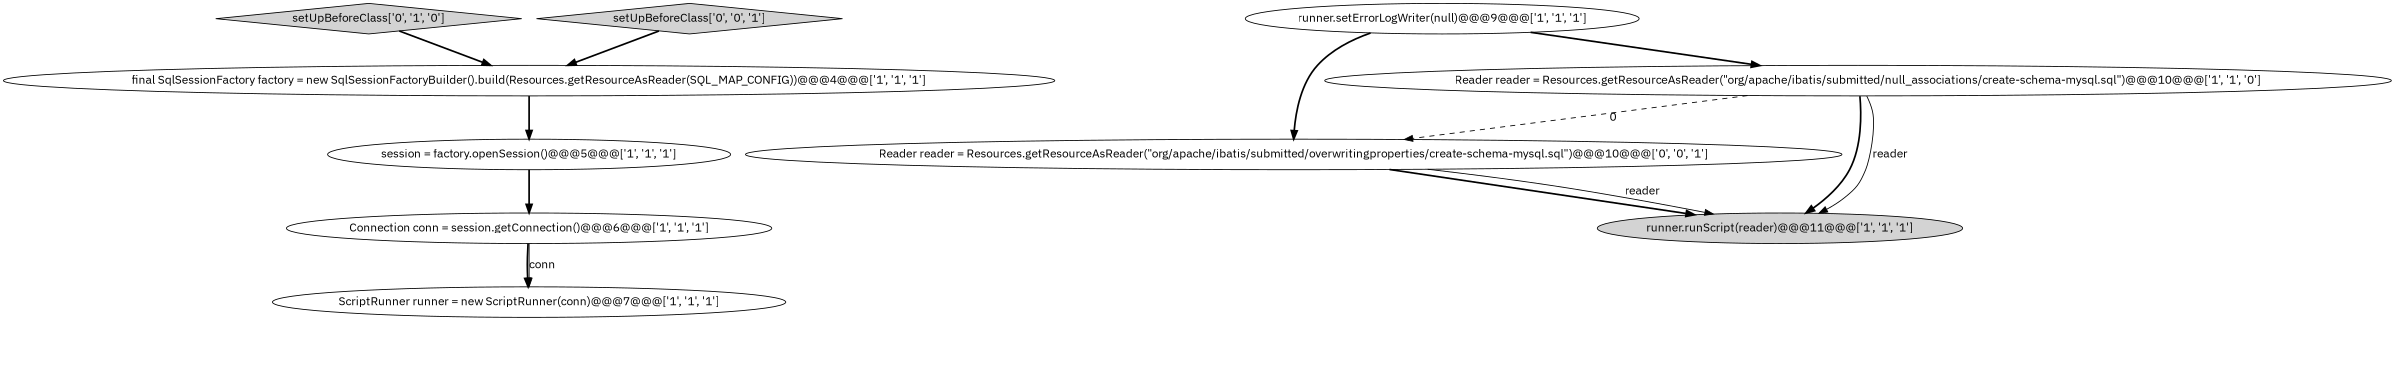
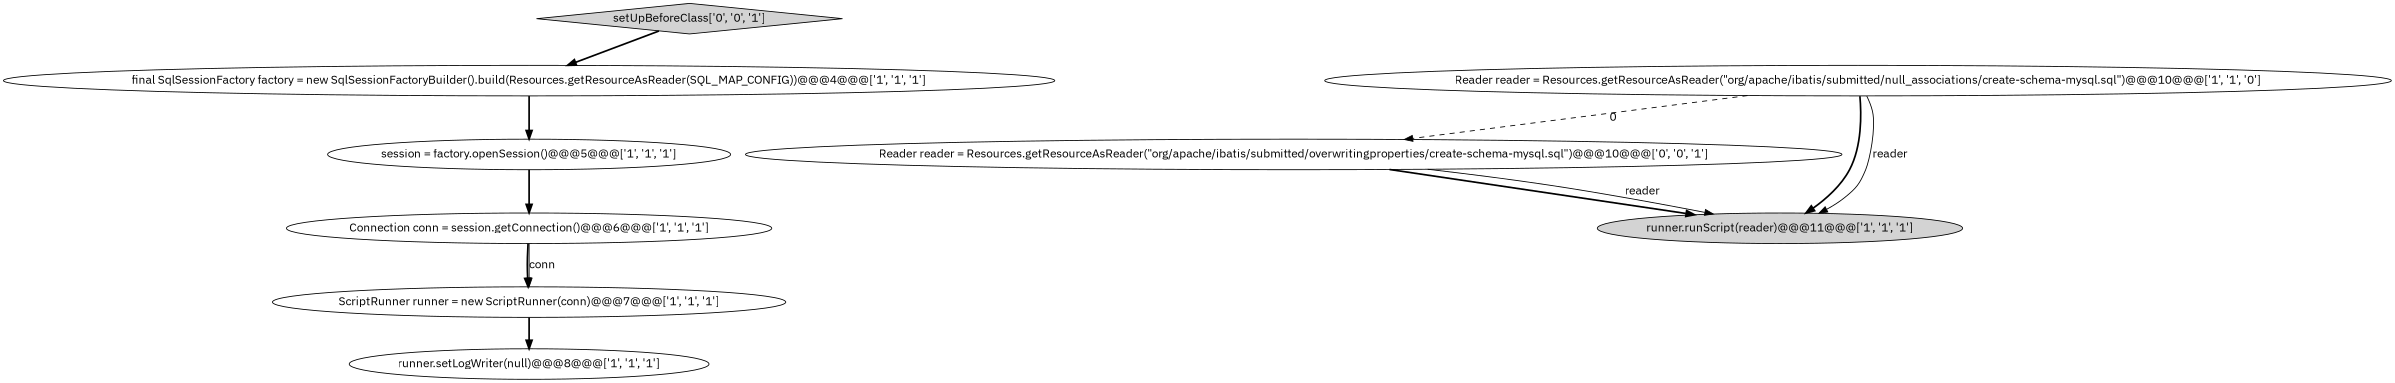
(369, 19) -> none
(1442, 19) -> none
none -> (529, 364)
